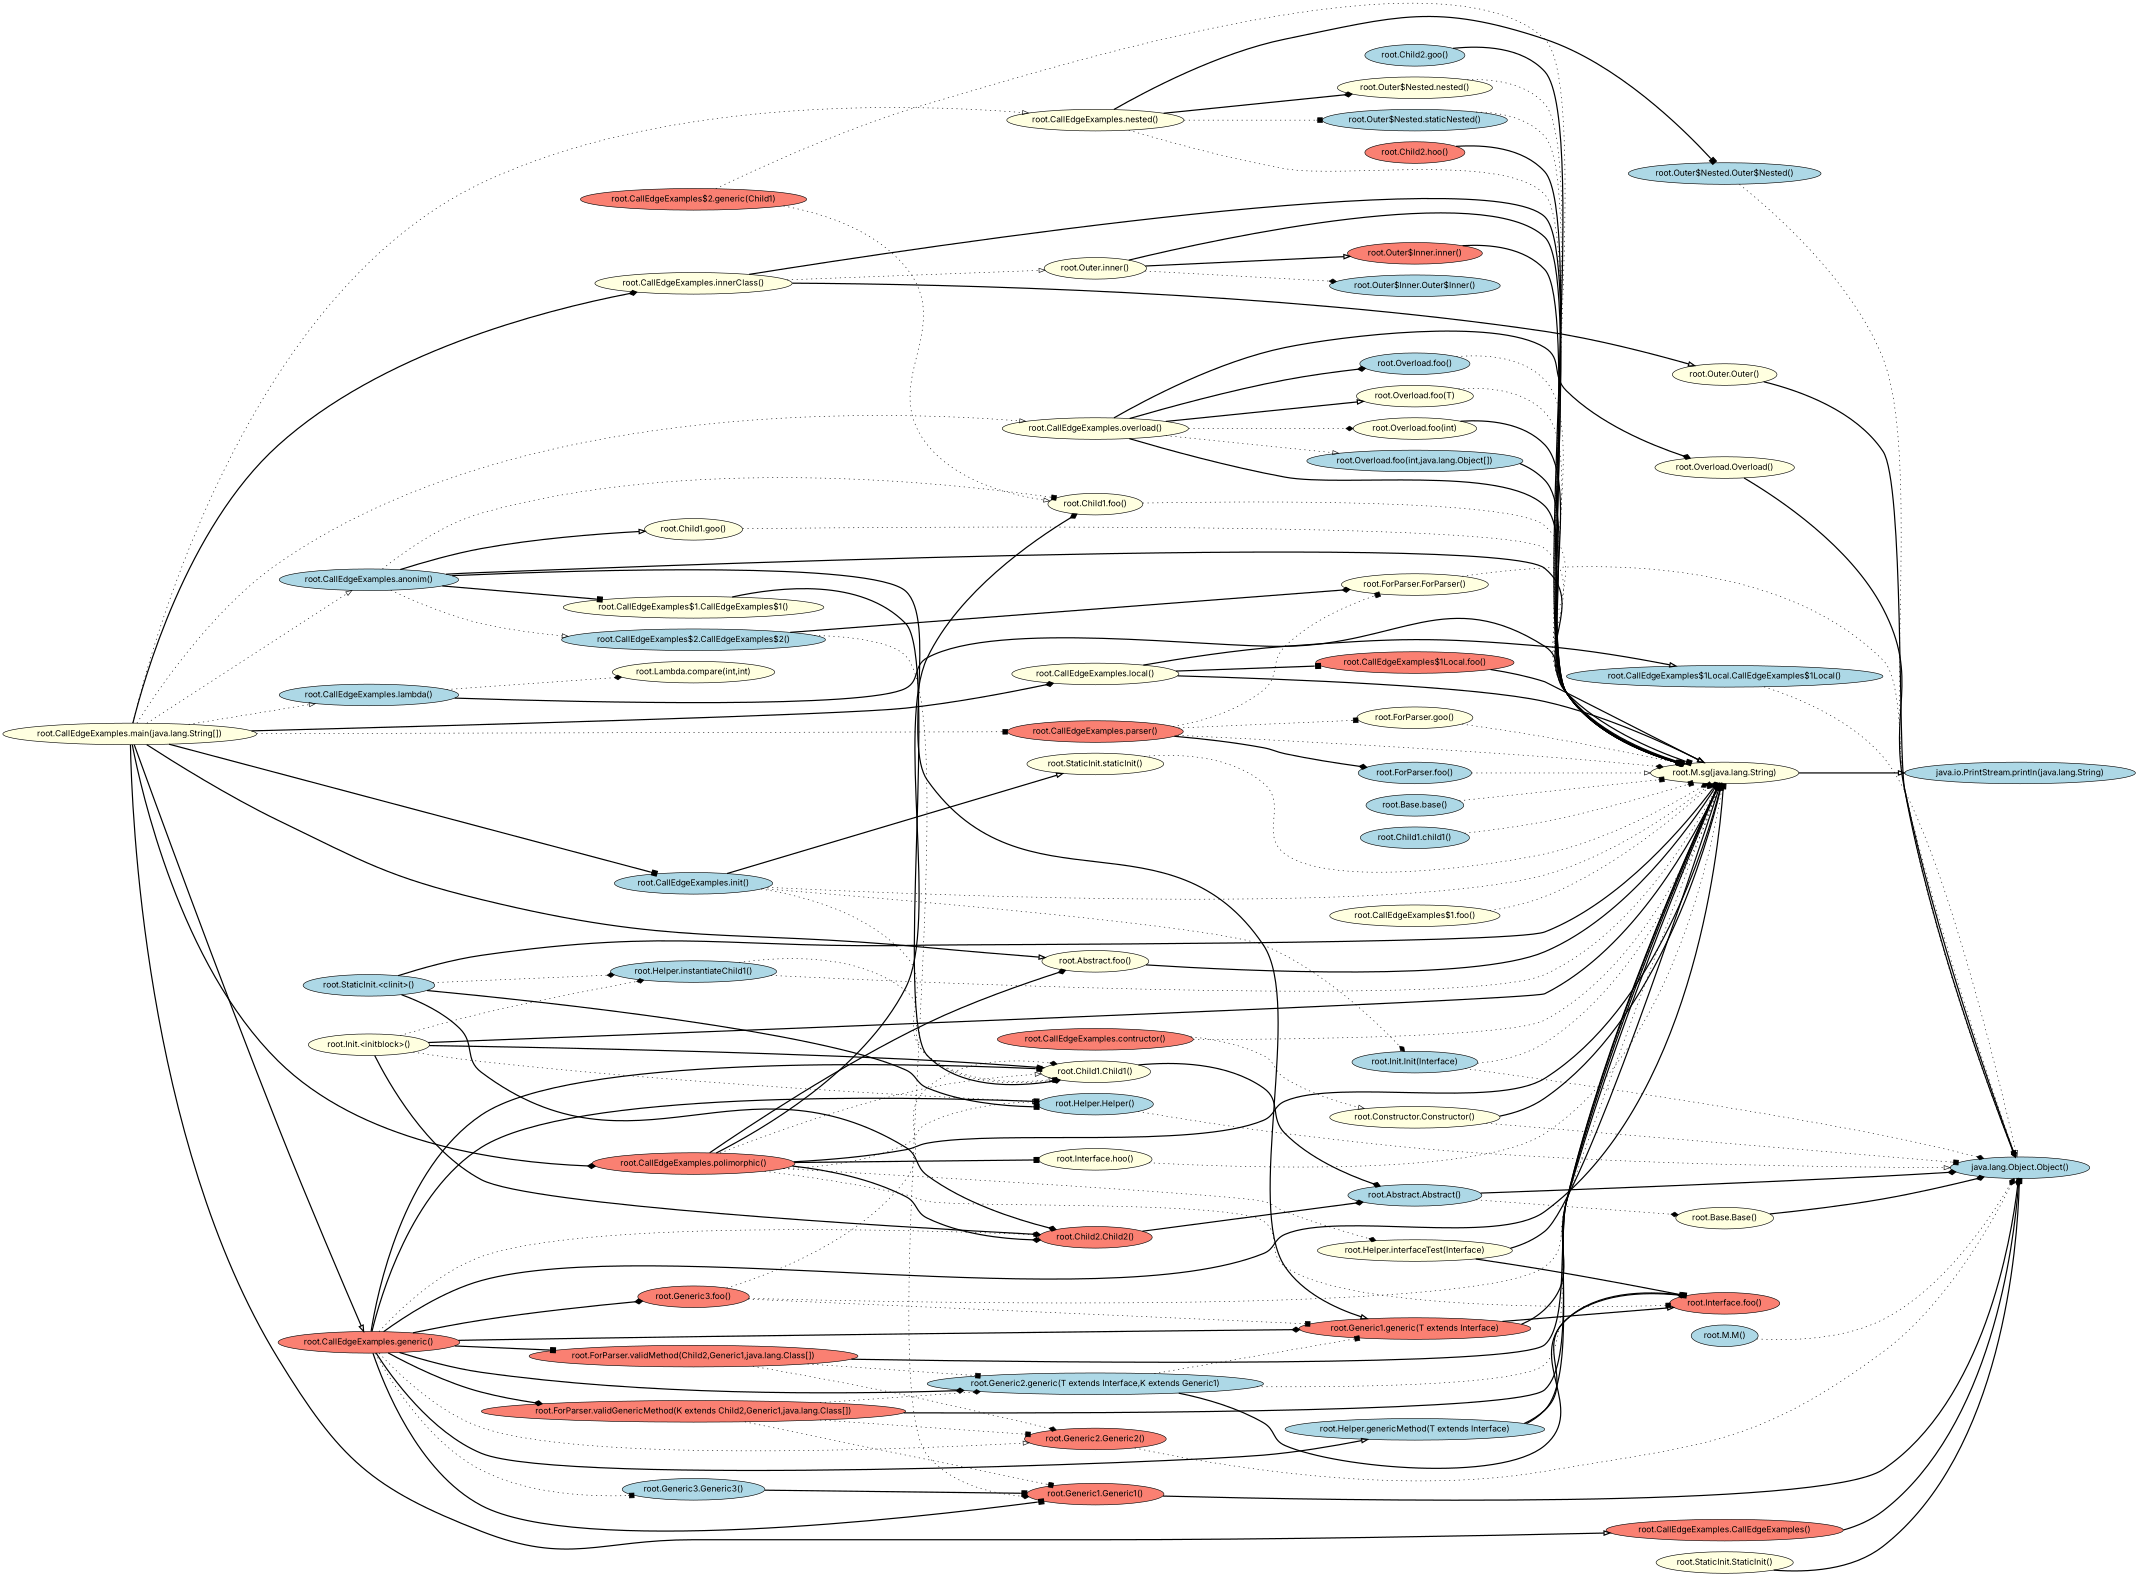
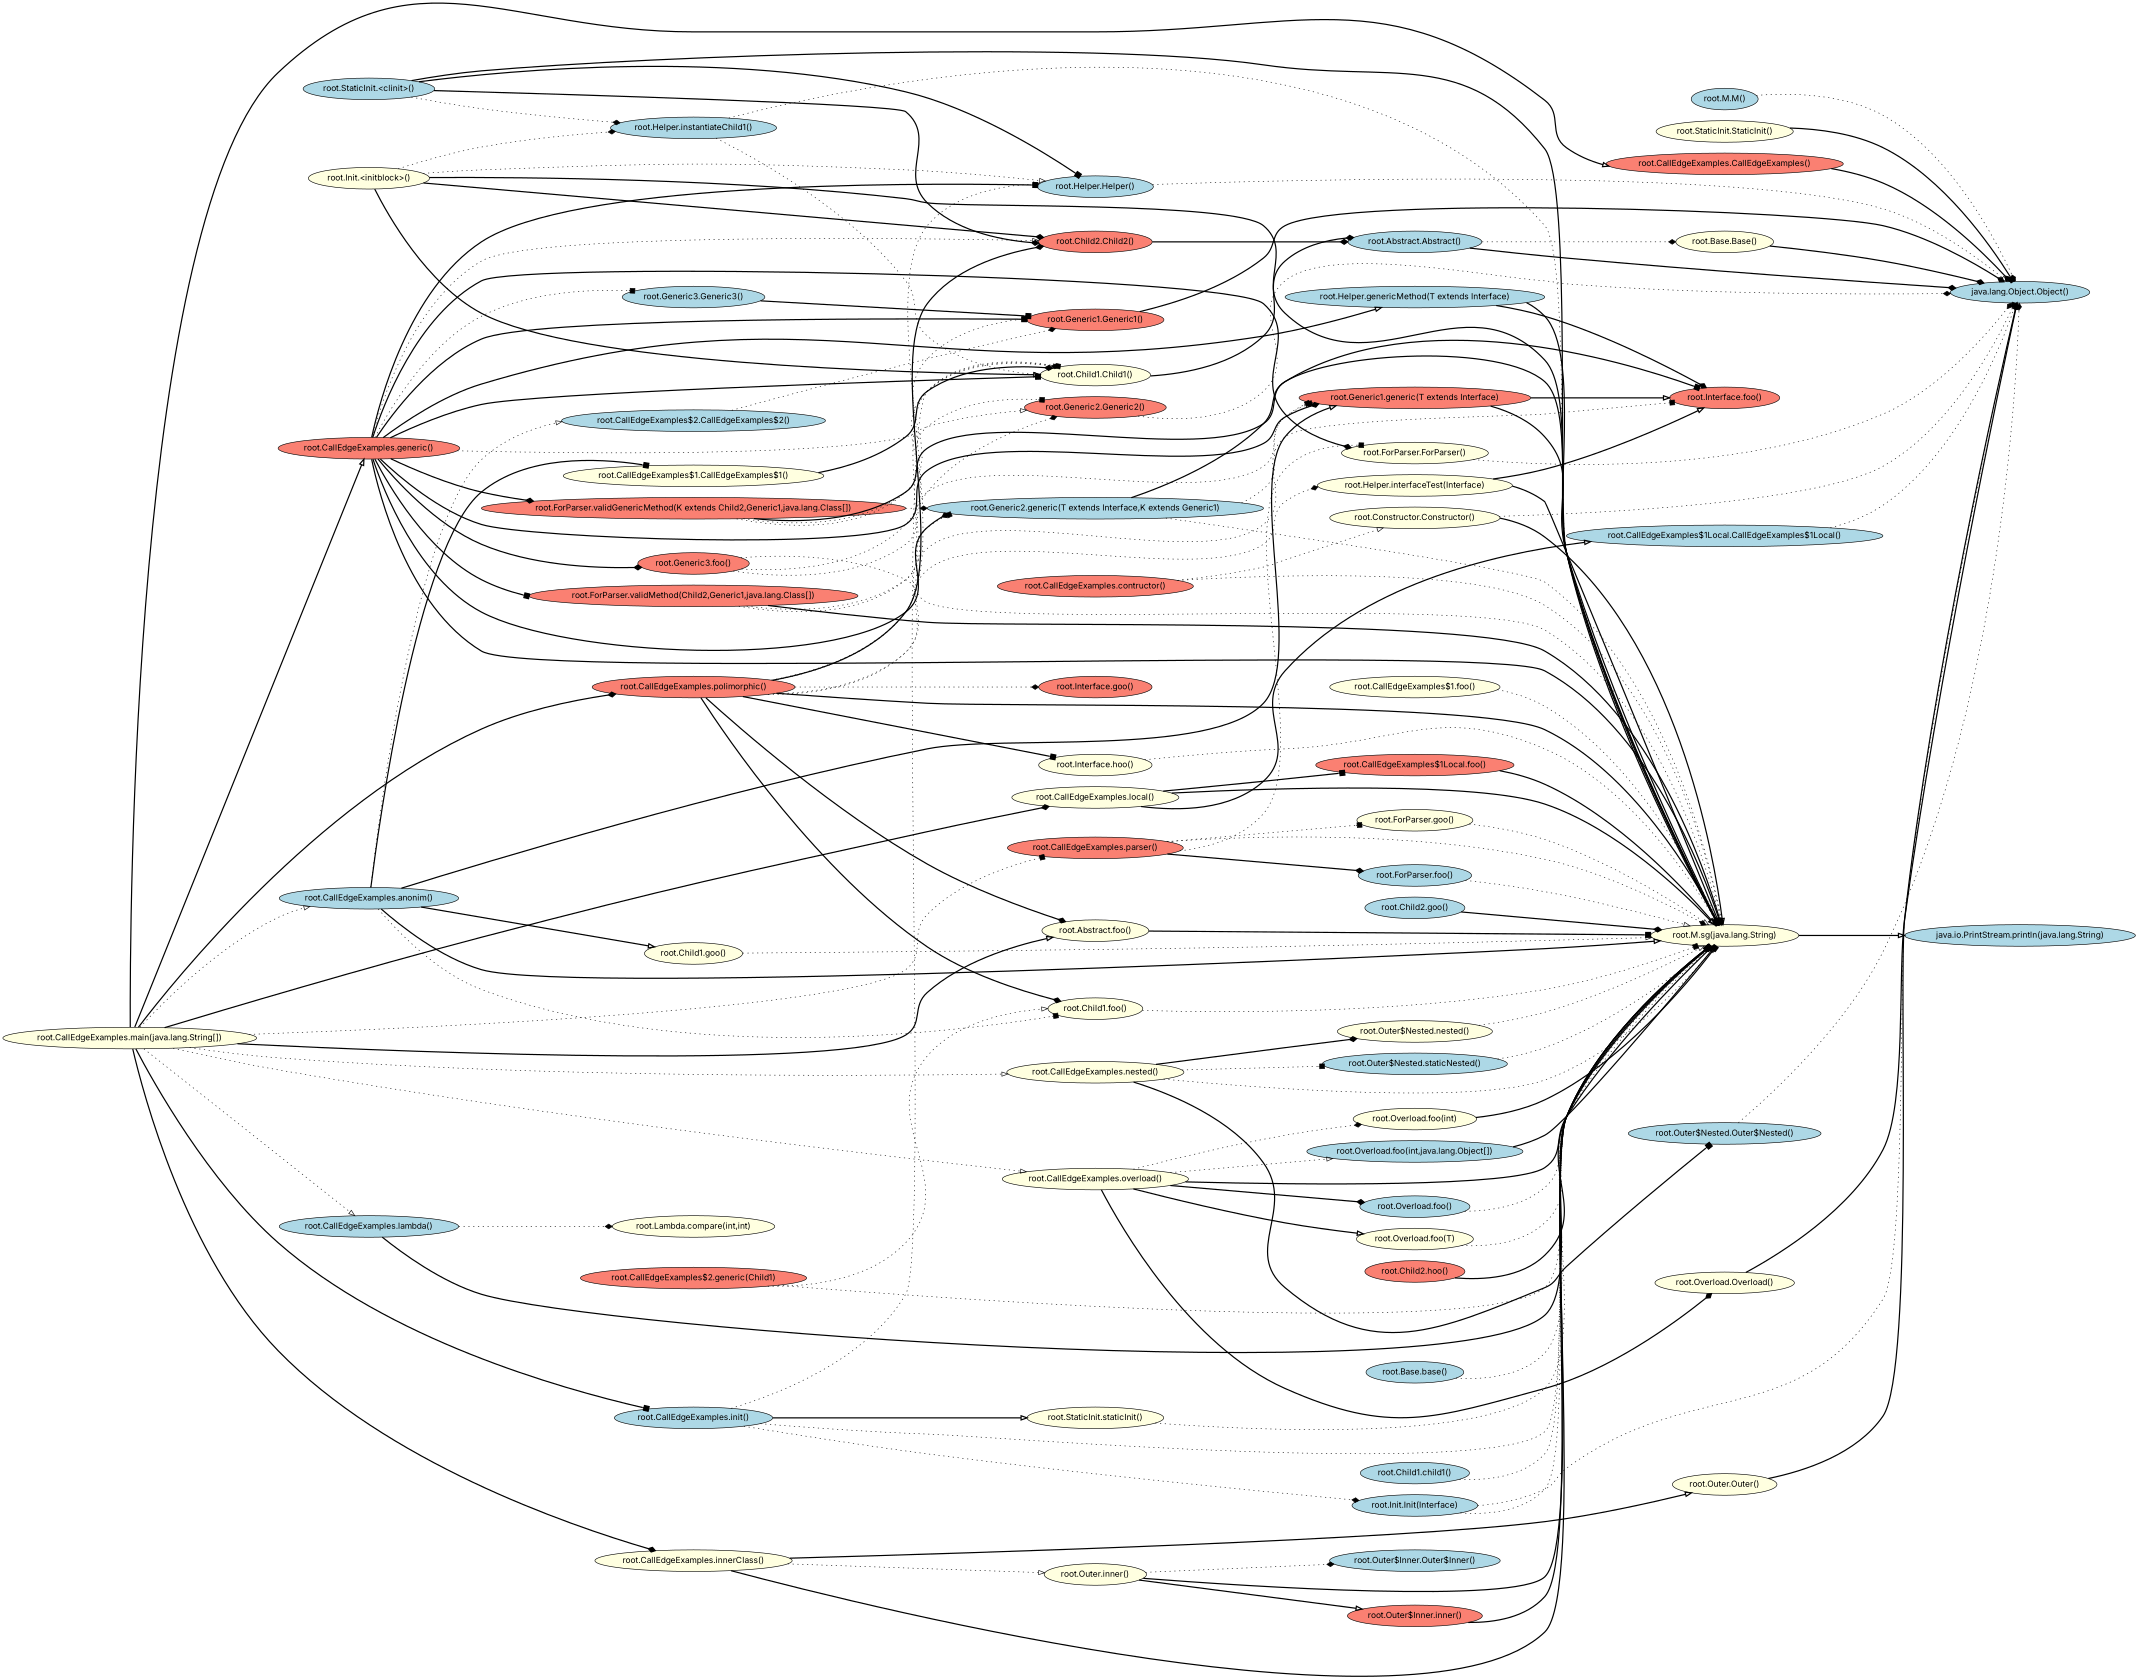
(1066, 611) -> (869, 274)
none -> (1095, 687)
